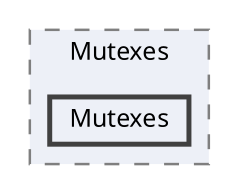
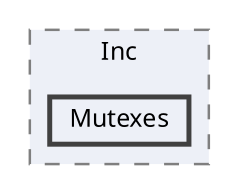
(119, 53) -> (119, 53)
